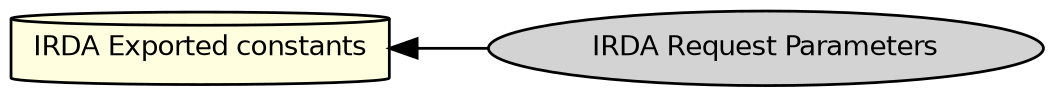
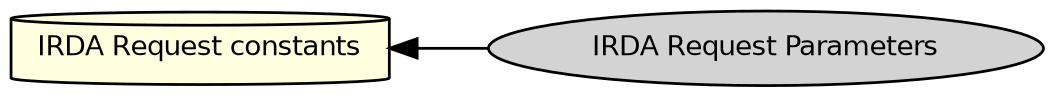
(200, 48) -> (200, 48)
